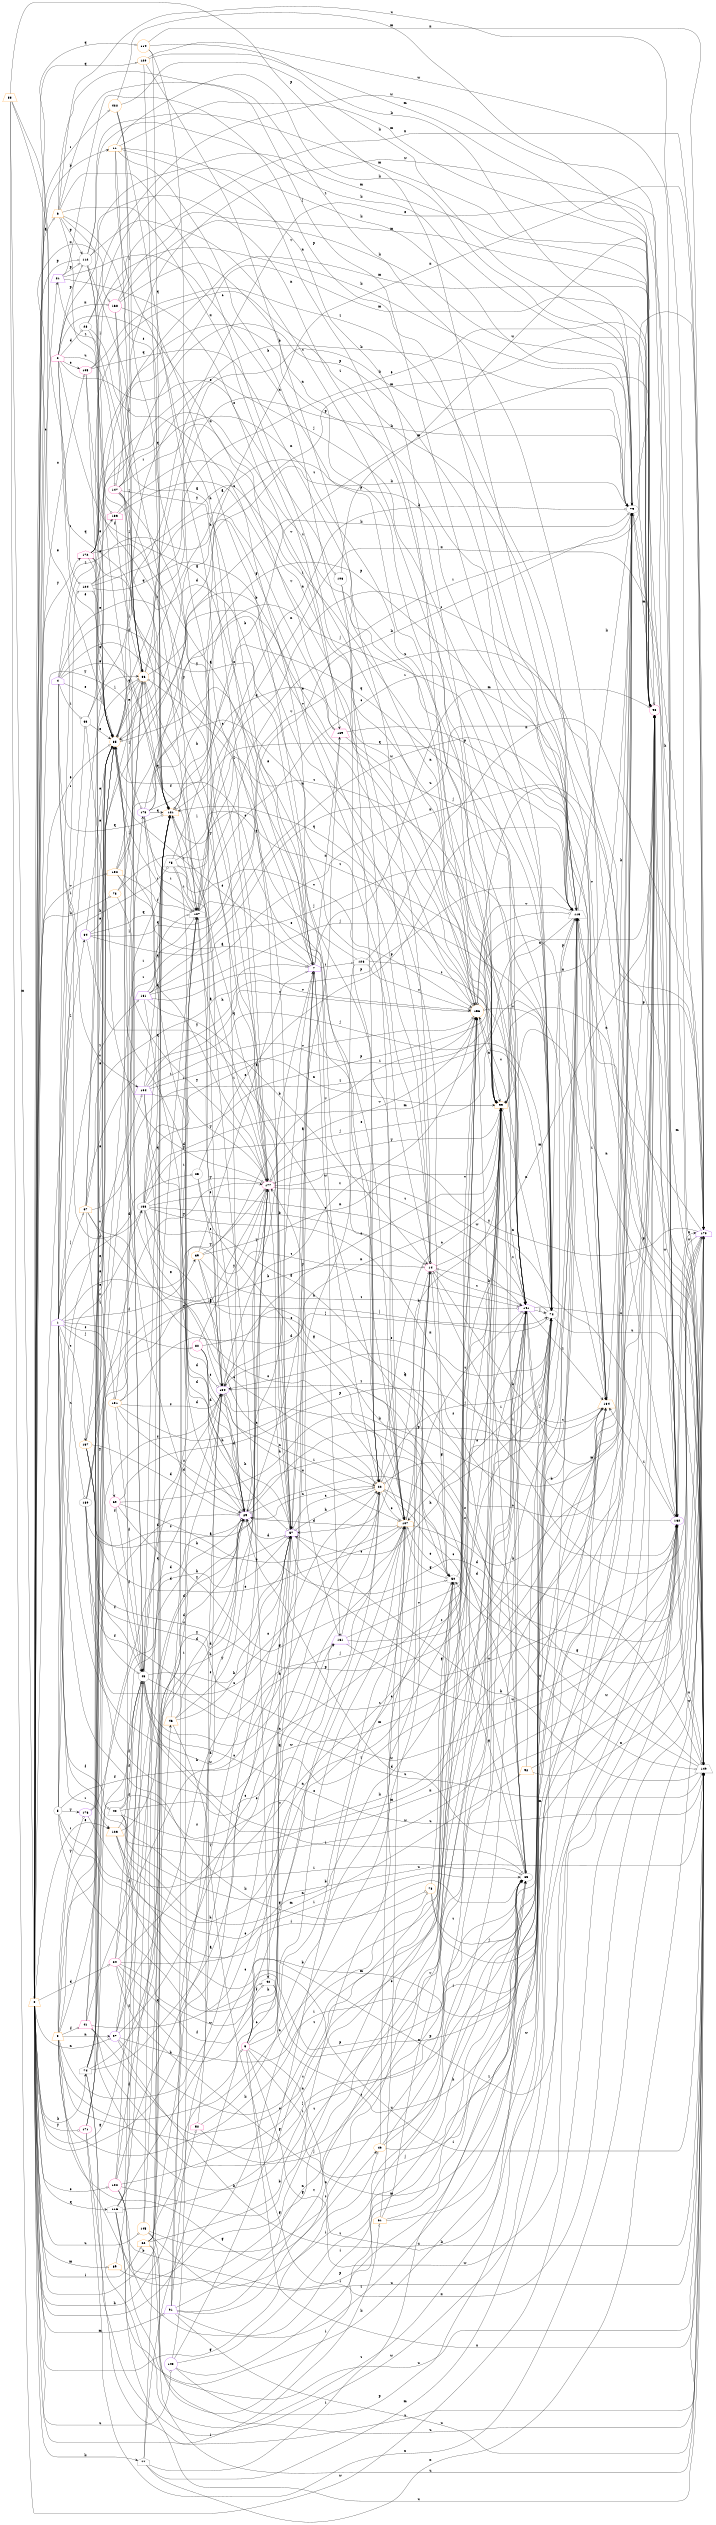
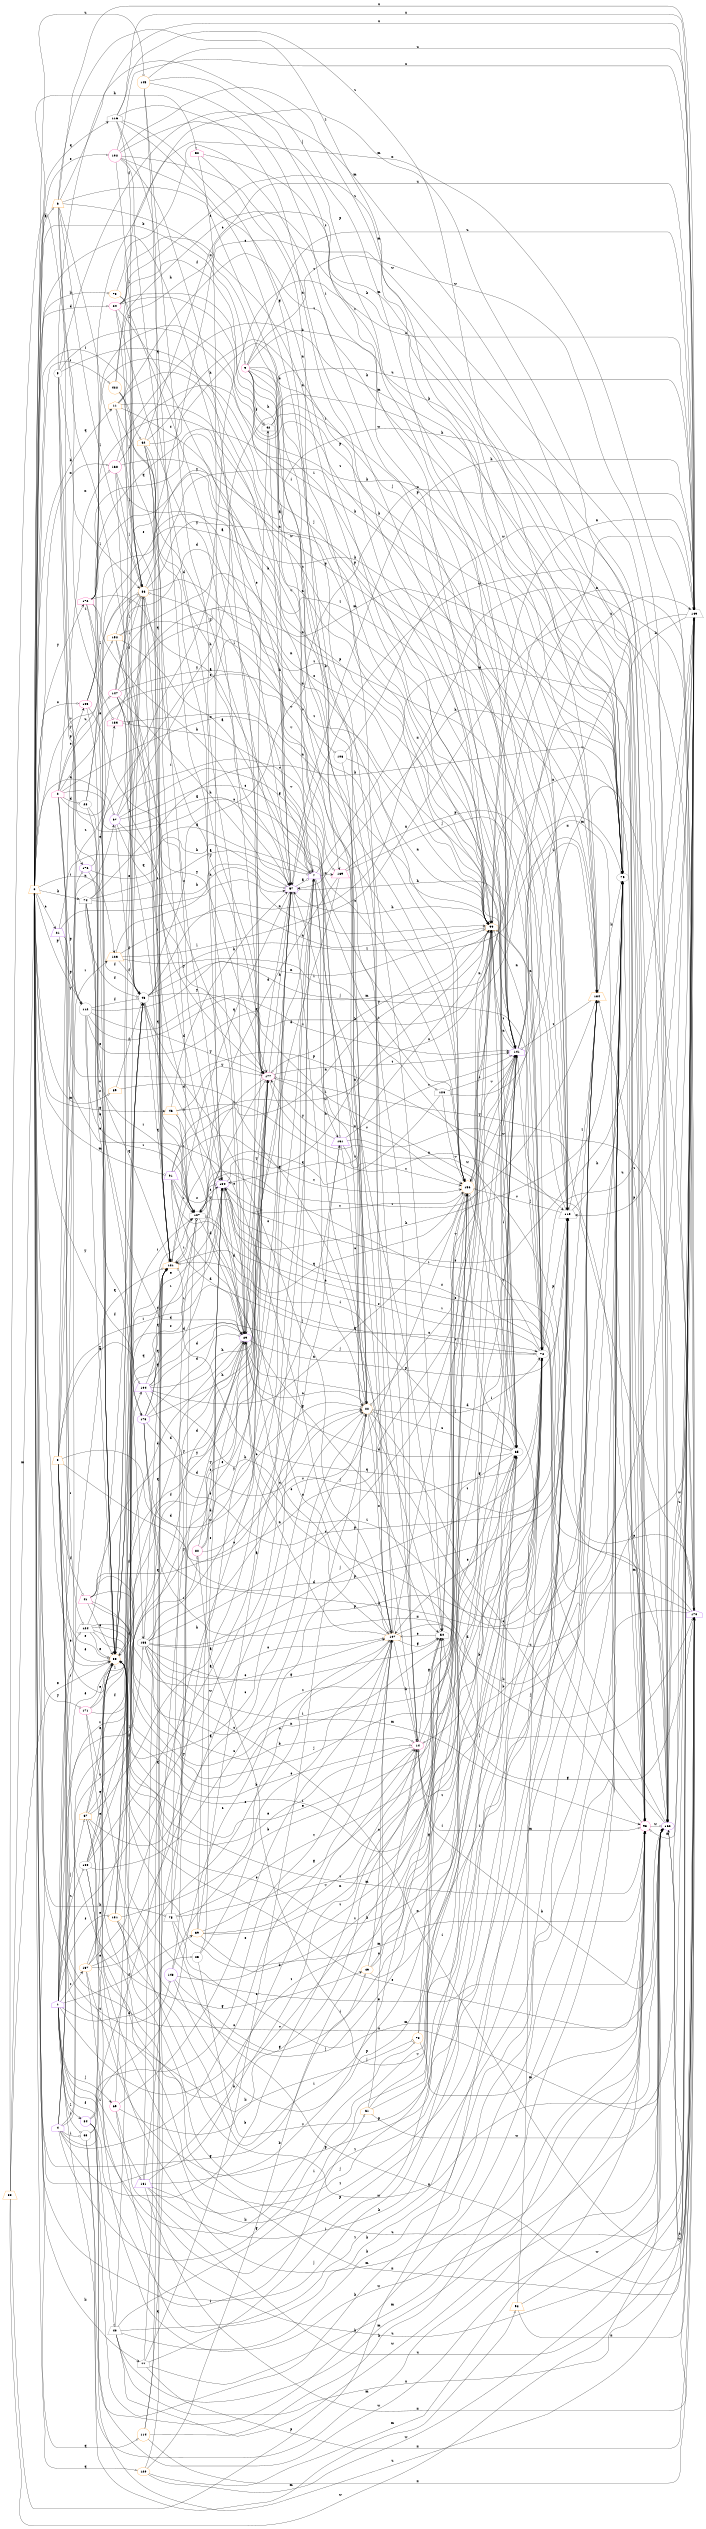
(340, 1248) -> (480, 711)
